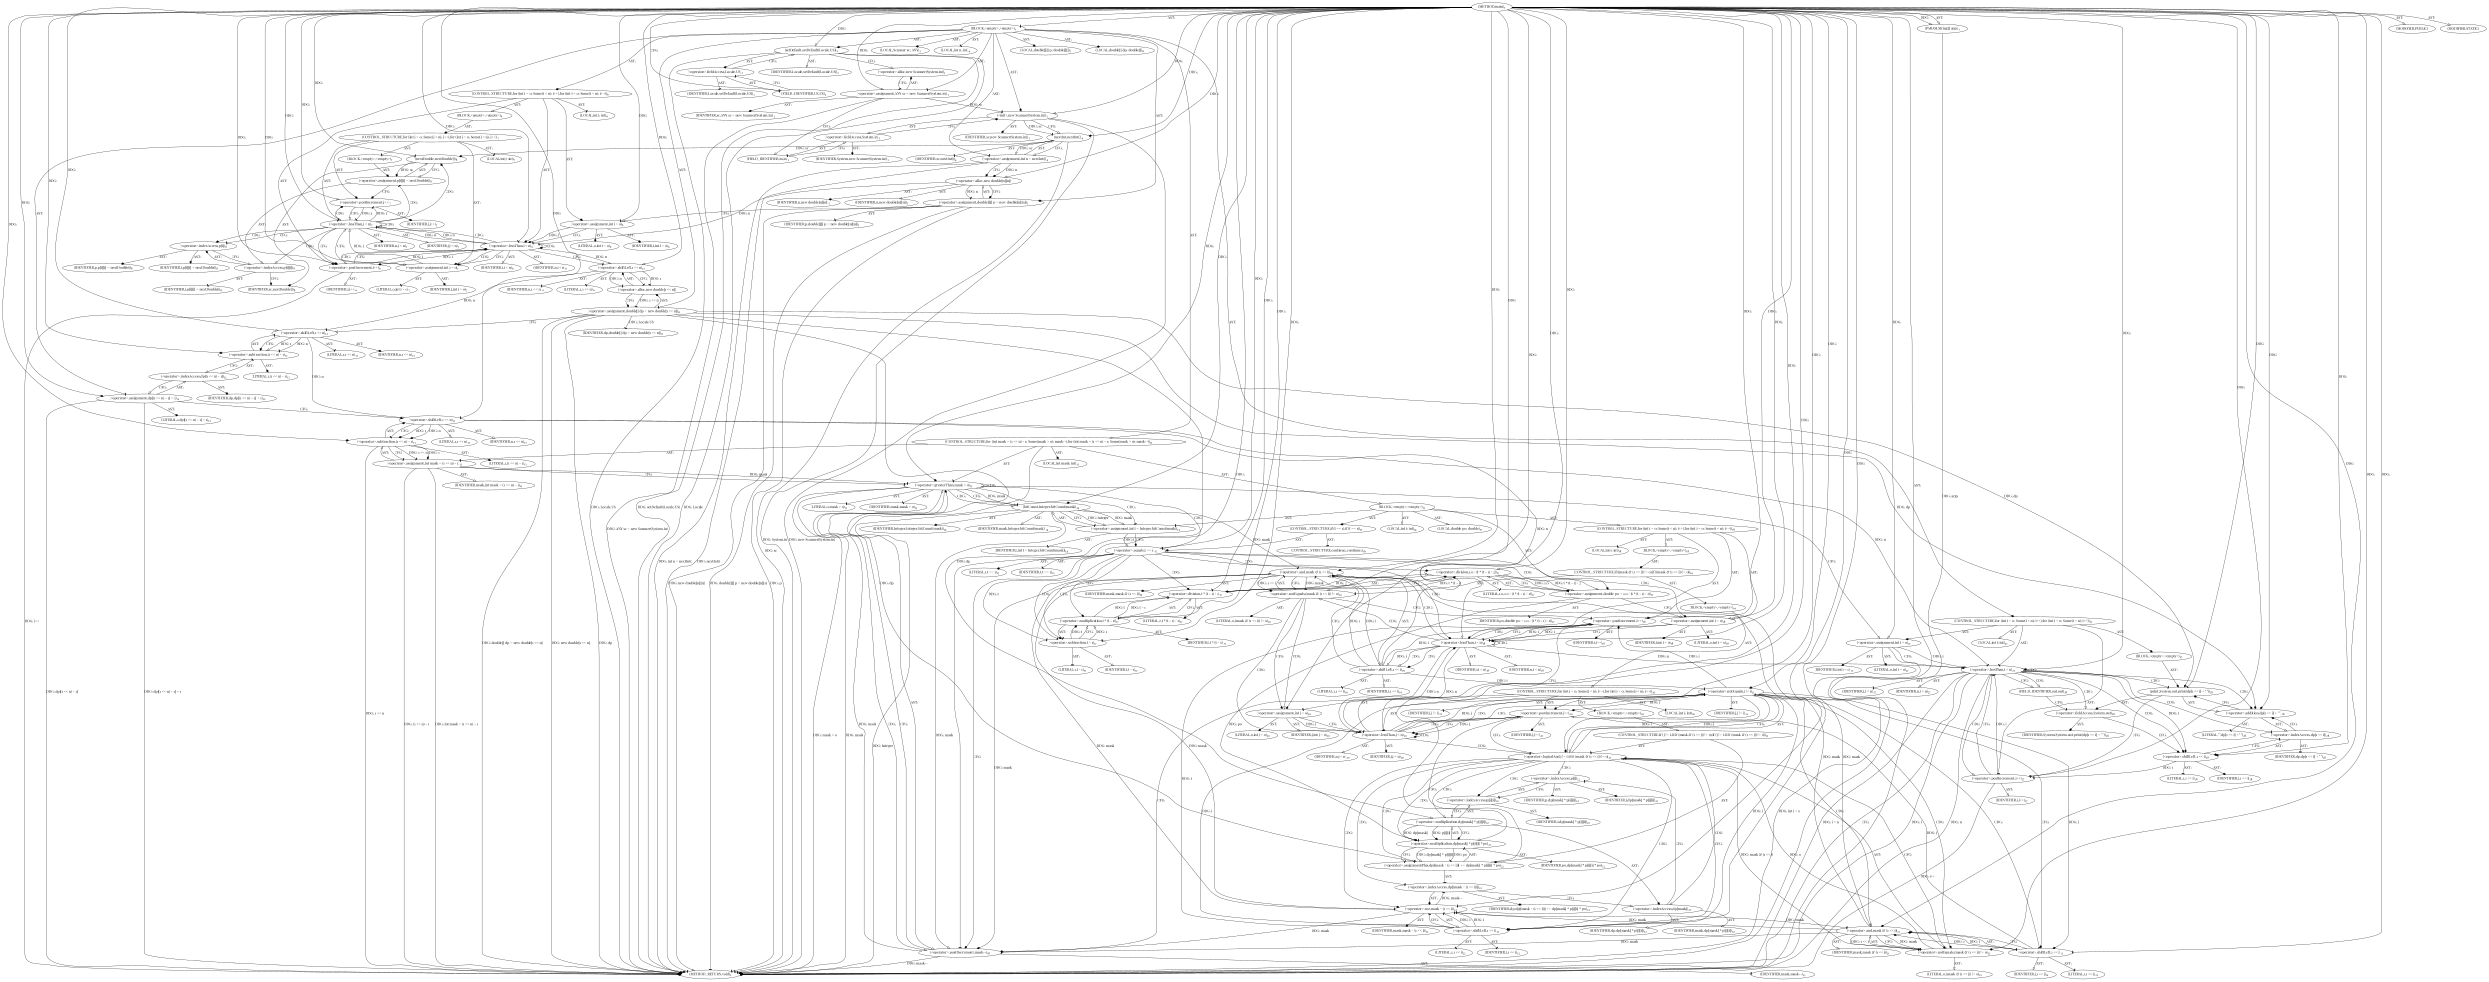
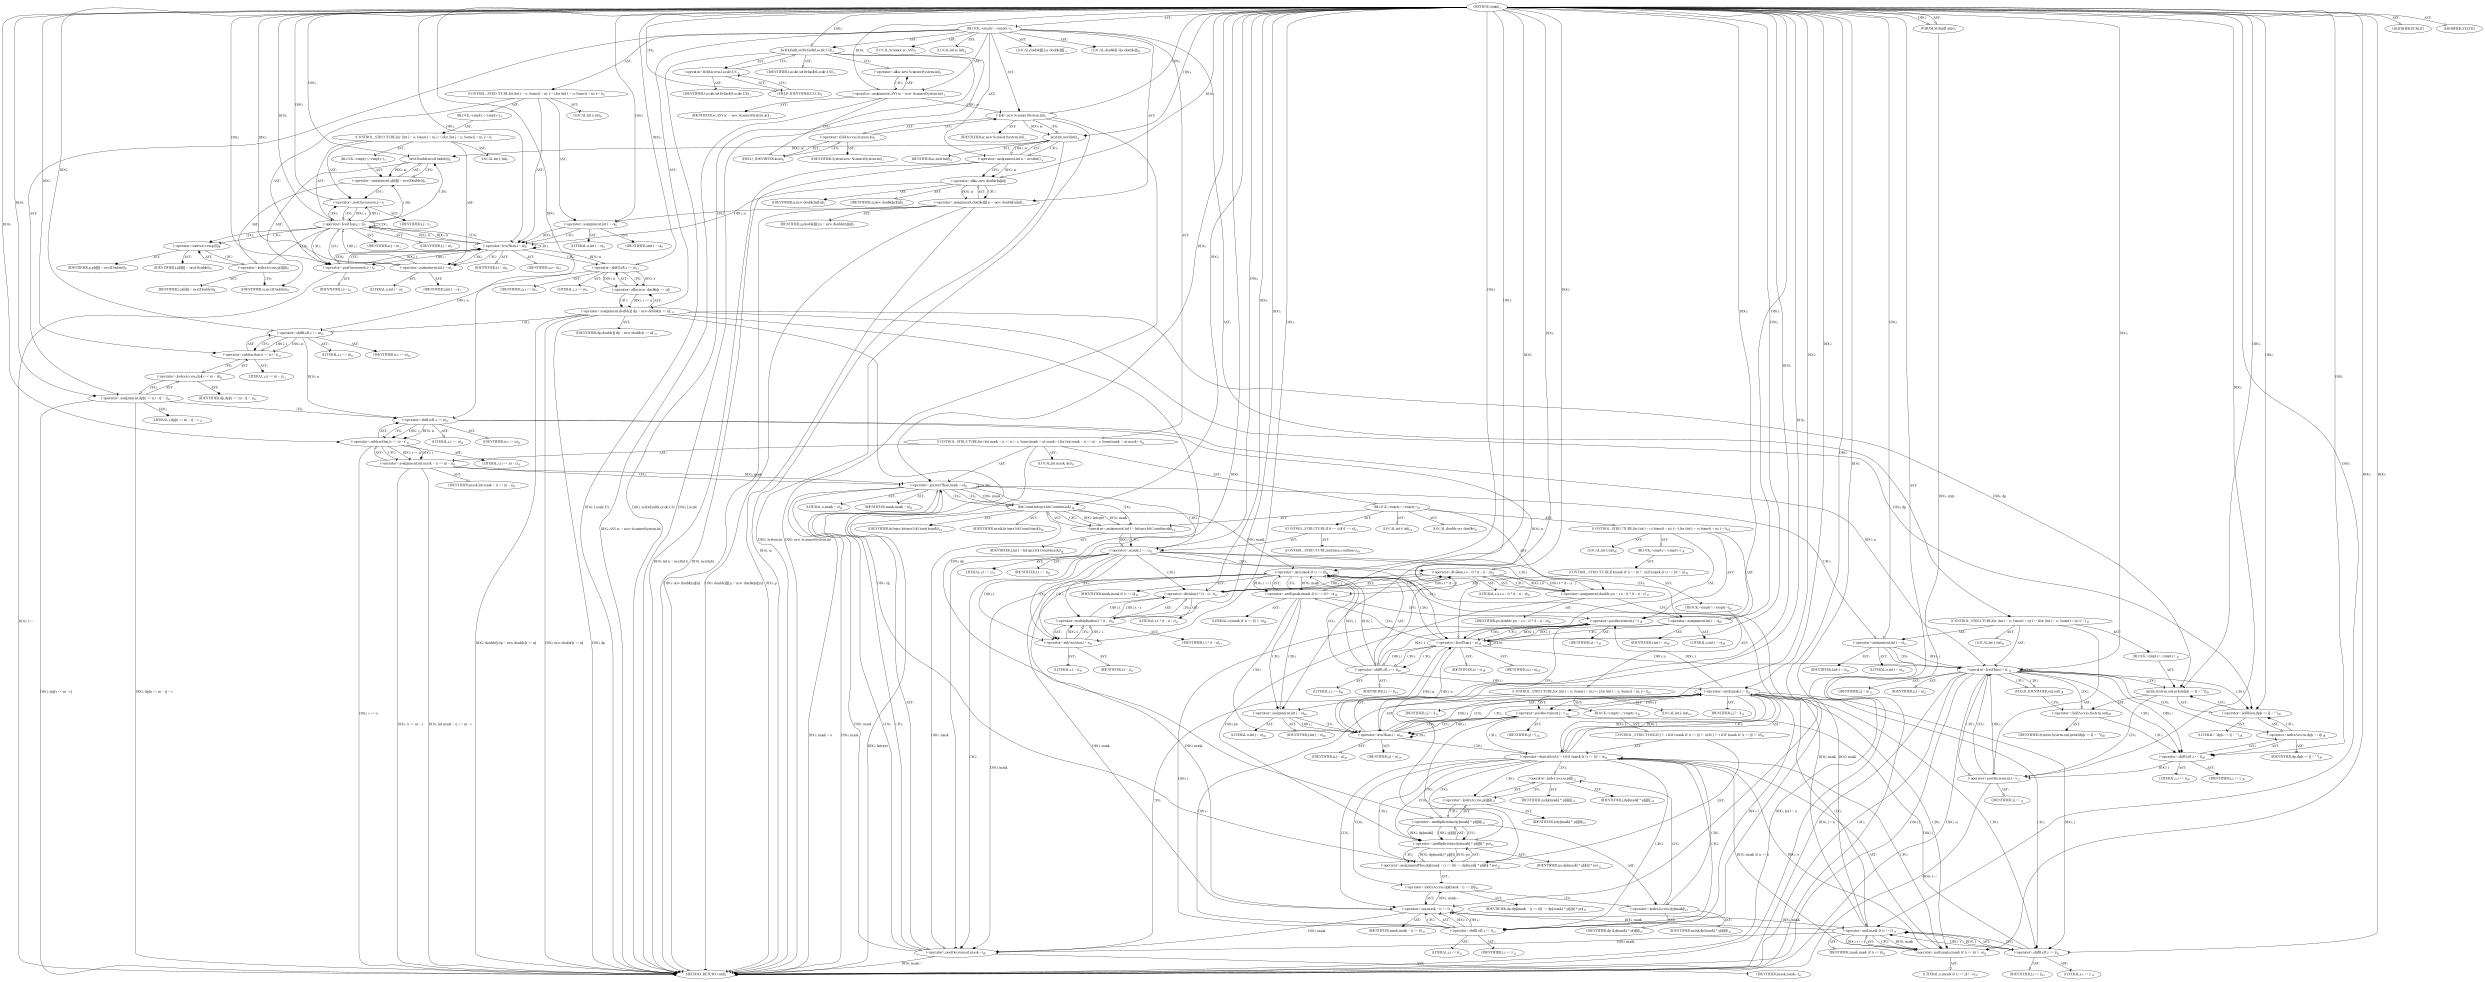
(642, 322) -> (627, 322)
(172, 409) -> (164, 409)
